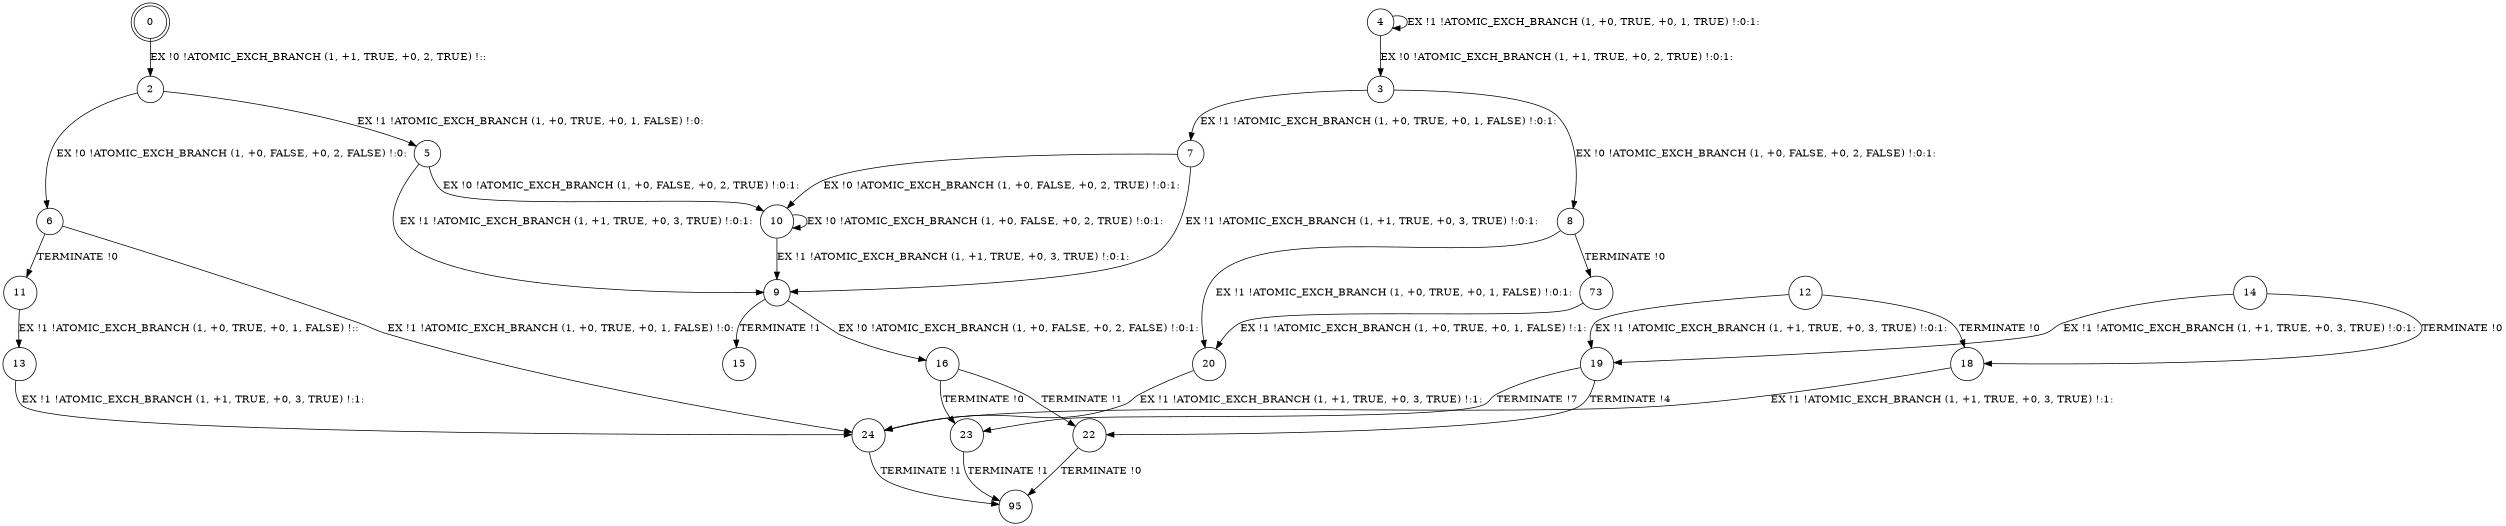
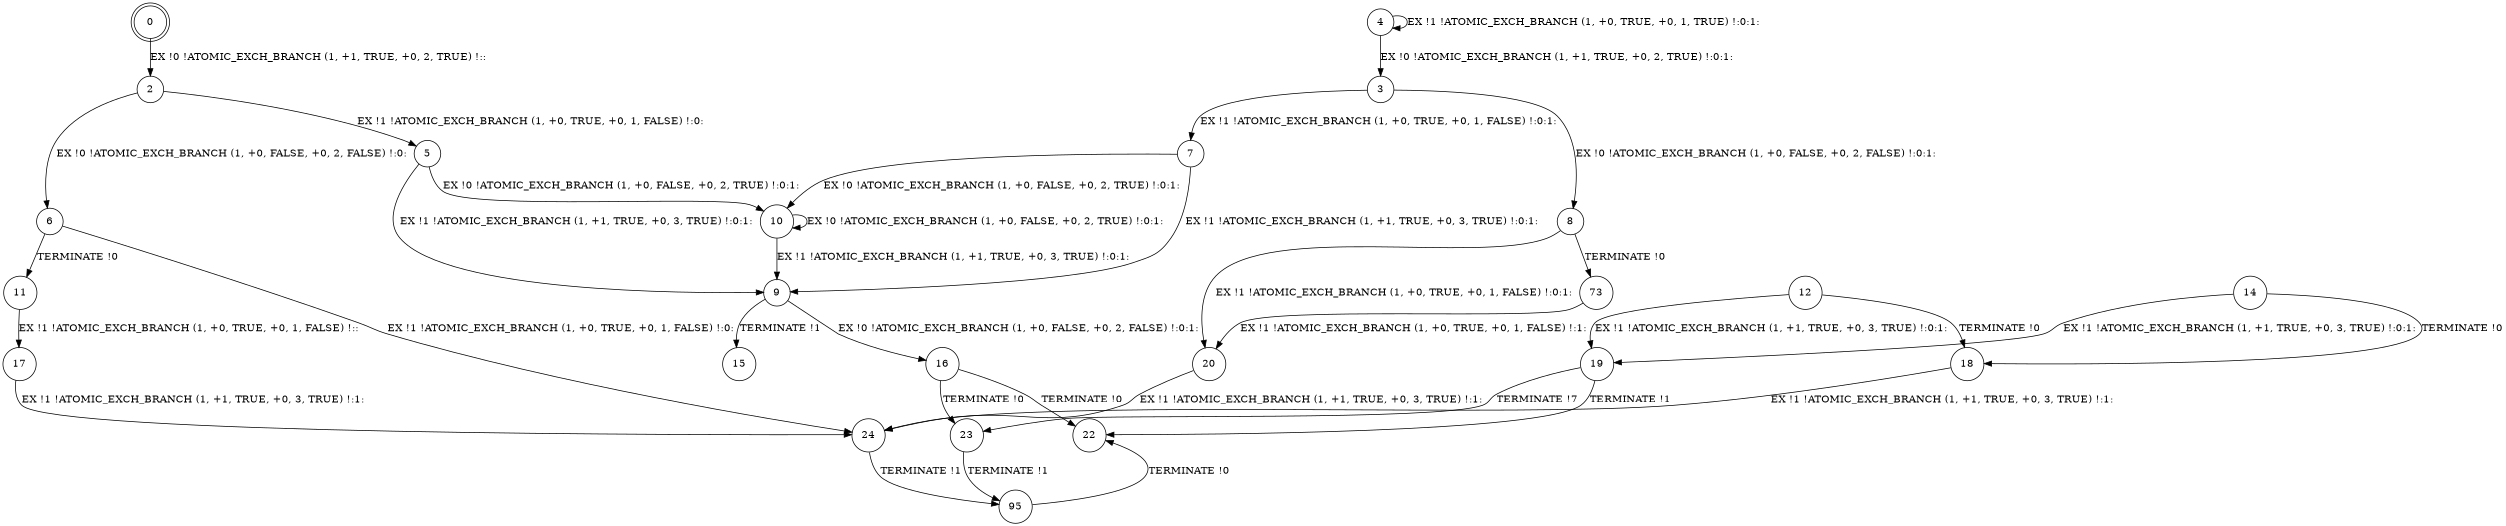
(20, 364) -> (20, 364)
(1082, 400) -> (1082, 400)
(1630, 400) -> (1630, 400)
(1056, 470) -> (1117, 491)
